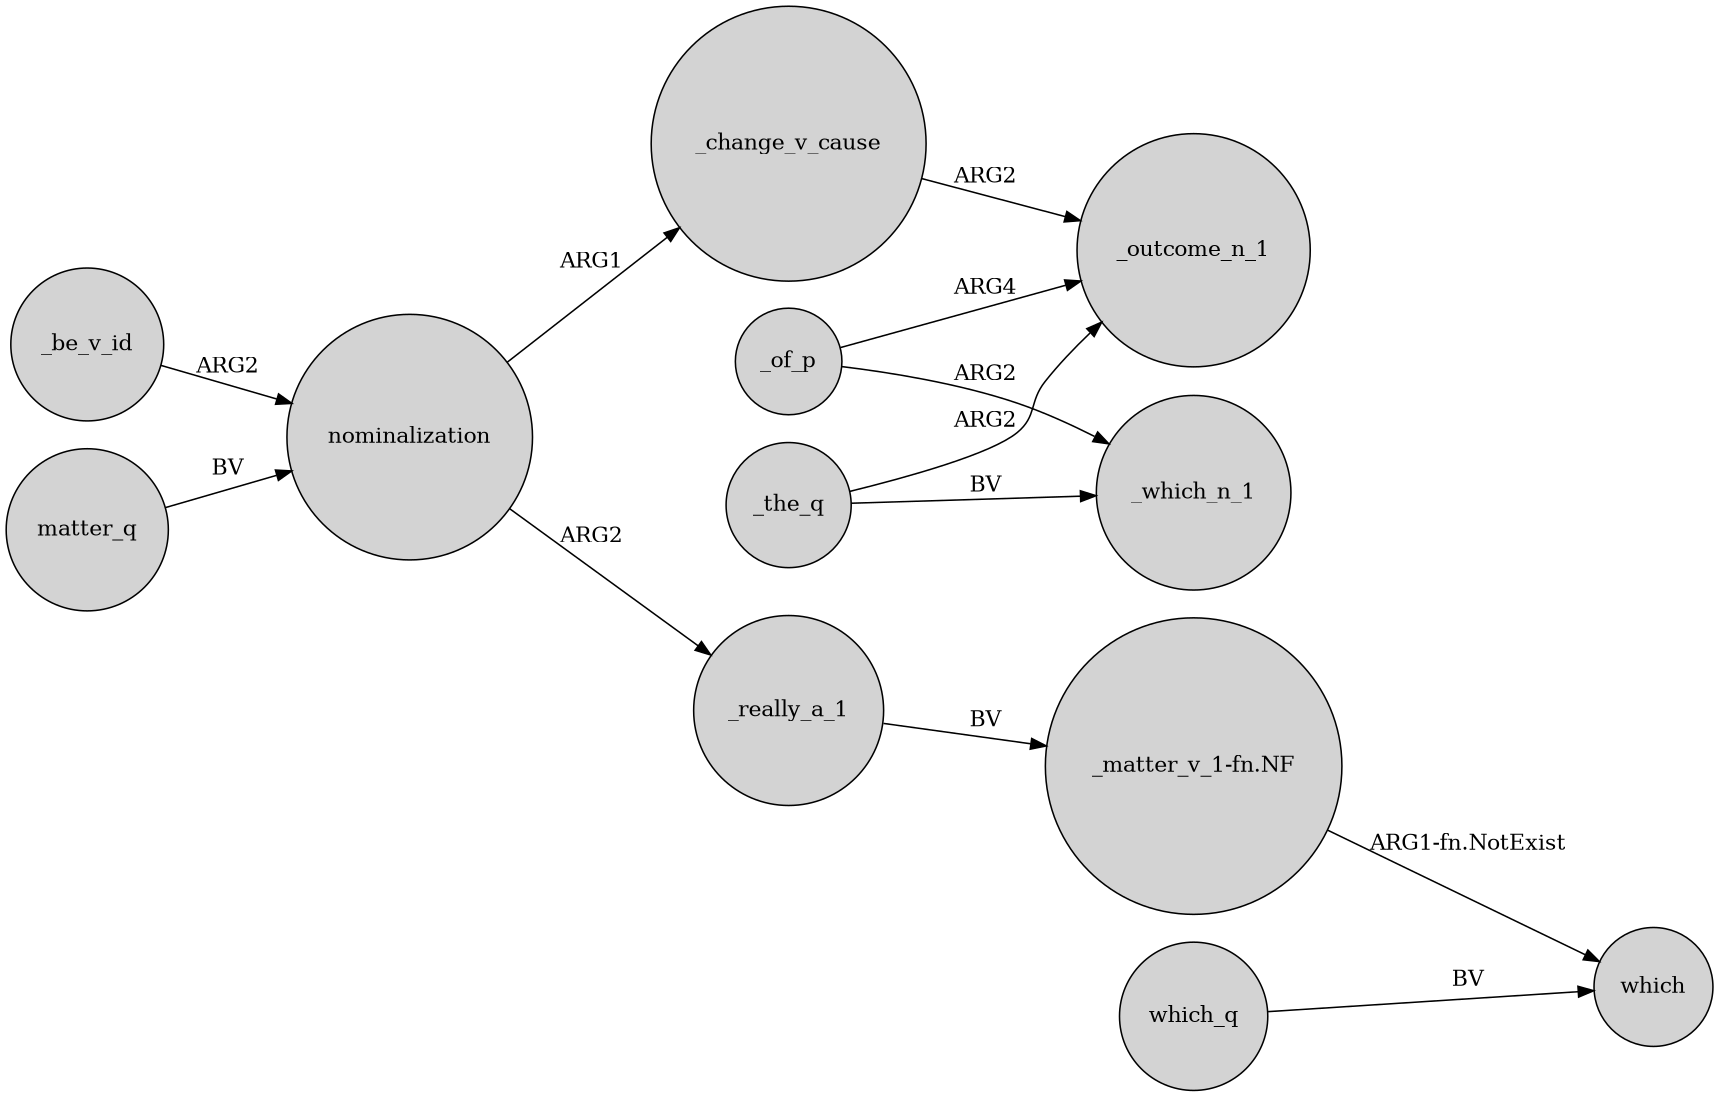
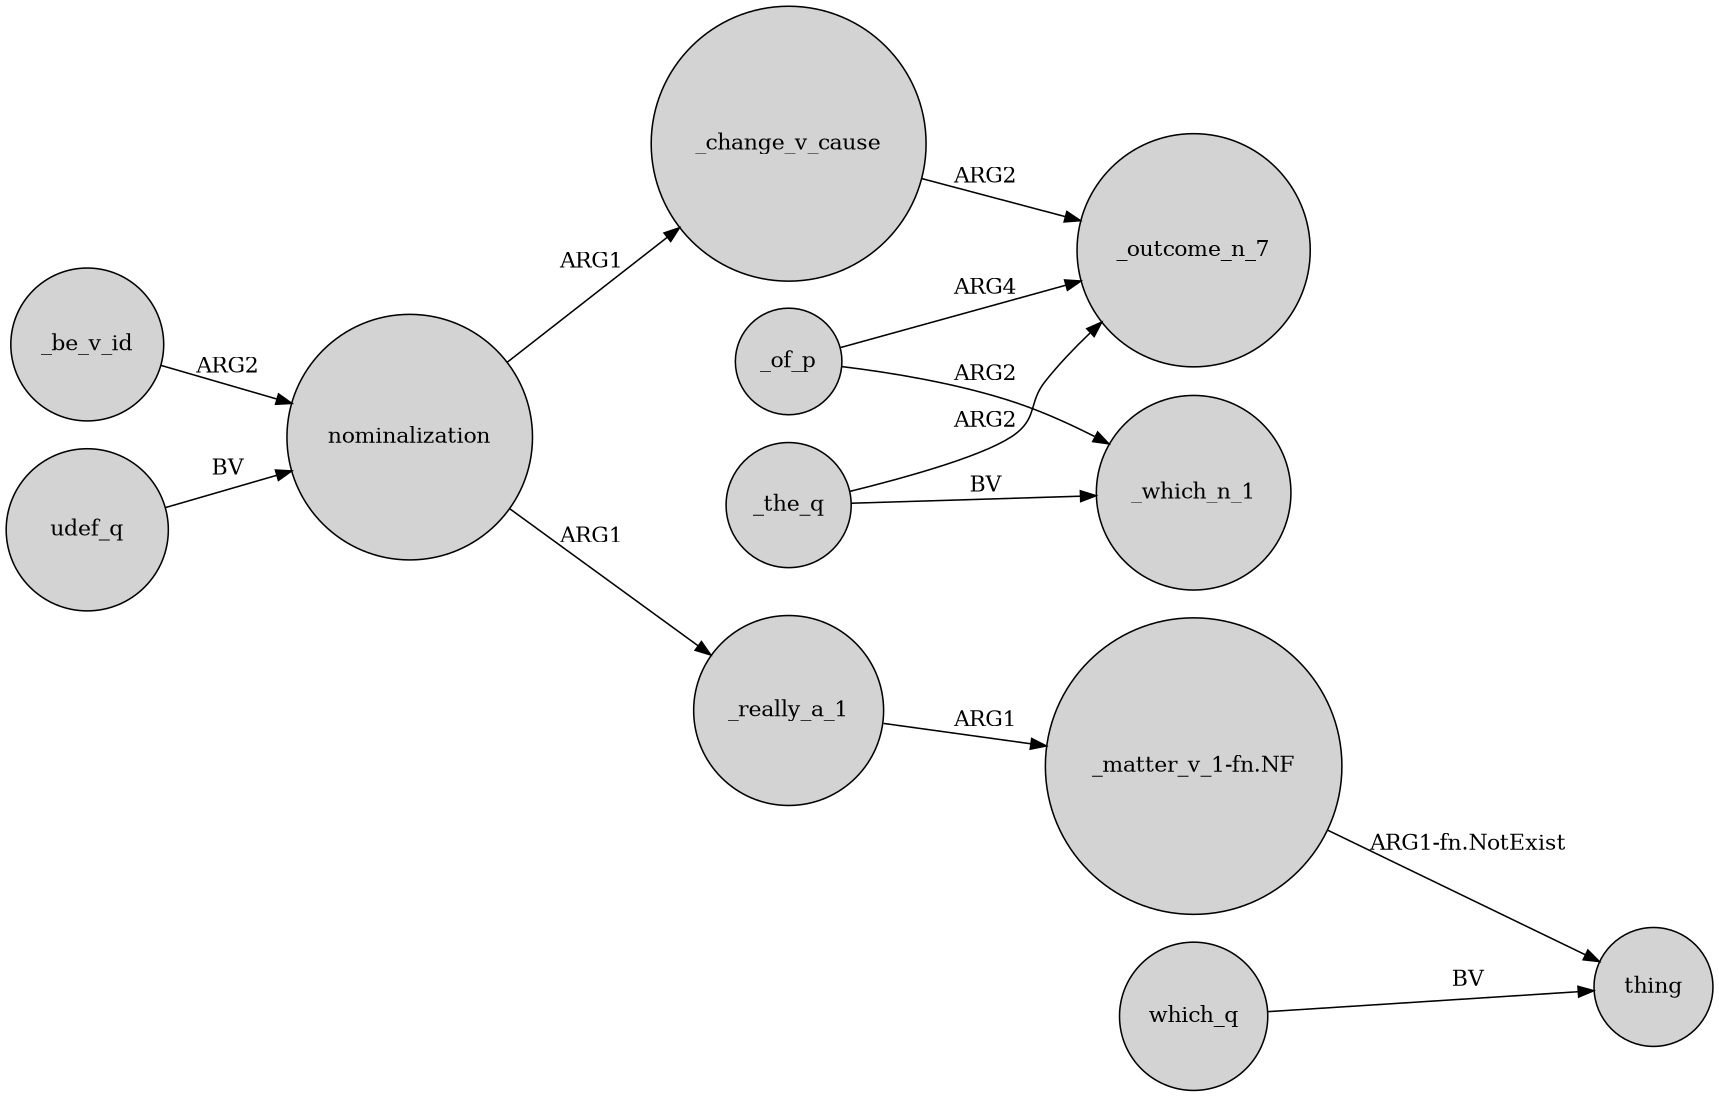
(1194, 250) -> (1194, 250)
(87, 530) -> (87, 530)
(592, 537) -> (592, 537)
(986, 721) -> (986, 721)
(1653, 987) -> (1653, 987)
